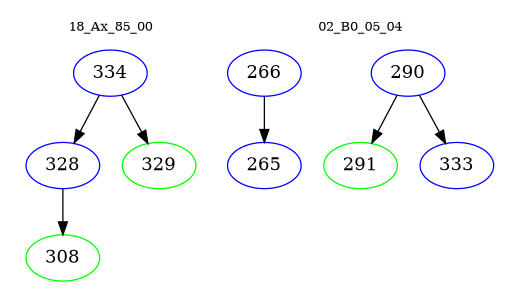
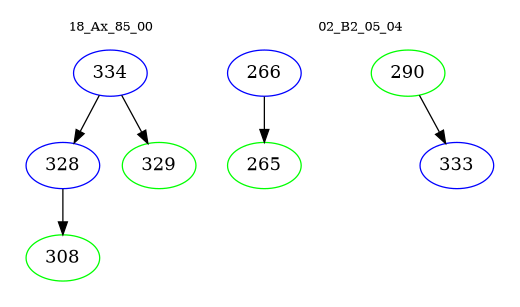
(361, 28) -> (361, 28)
(408, 73) -> (408, 73)
(264, 166) -> (264, 166)
(361, 166) -> none
